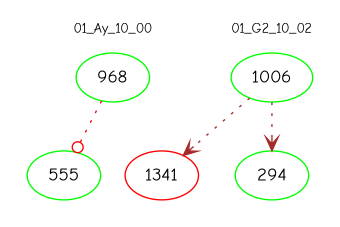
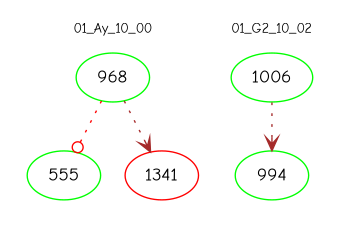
(229, 116) -> (134, 120)
(272, 175) -> (272, 175)
